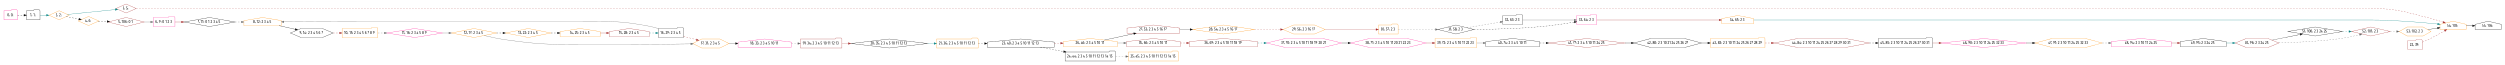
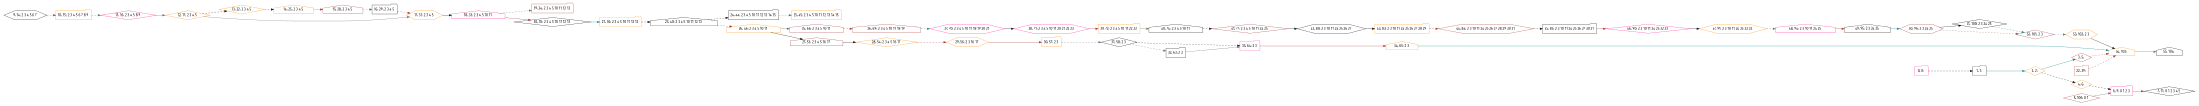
(103, 21) -> (2099, 87)
(263, 22) -> none
(2469, 26) -> (2144, 52)
(1668, 43) -> (1331, 29)
(845, 44) -> (517, 19)
